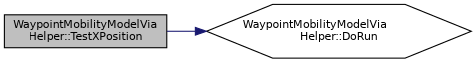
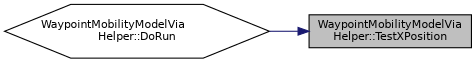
(181, 31) -> (284, 31)
